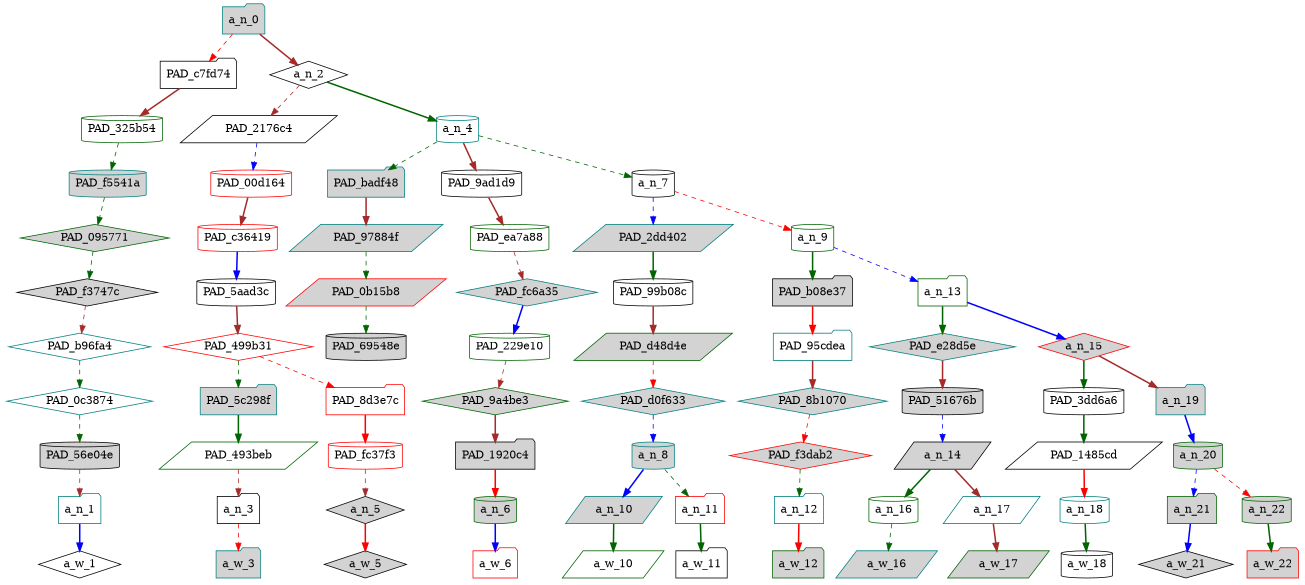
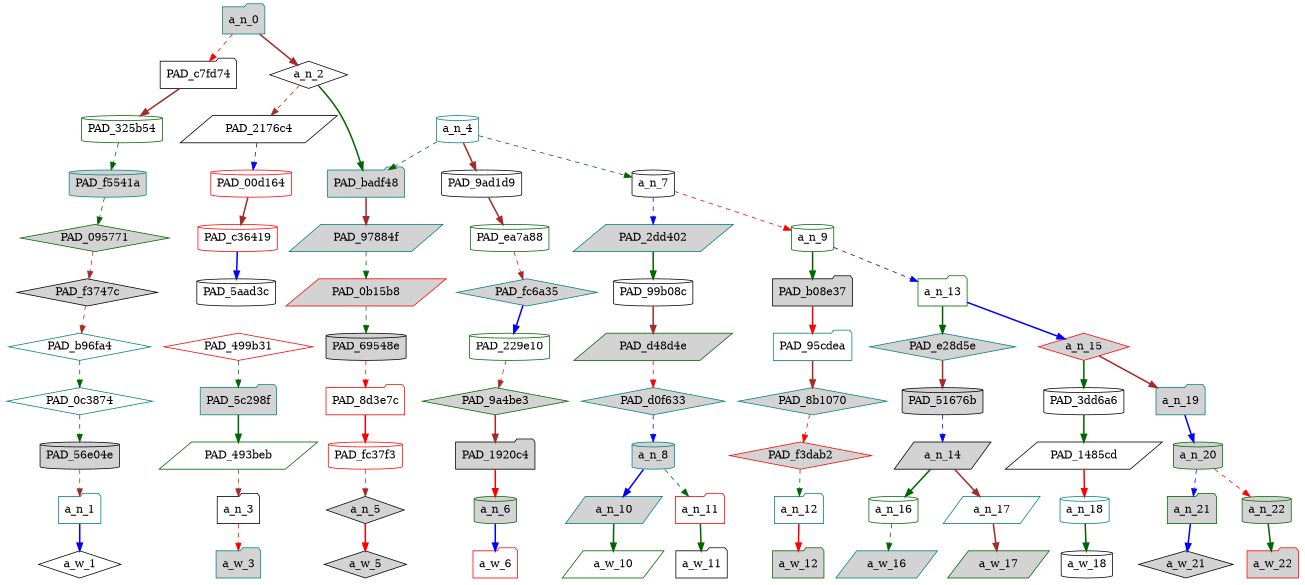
(378, 100) -> (344, 121)
(92, 261) -> (92, 261)
(237, 316) -> none
(294, 371) -> (366, 370)
